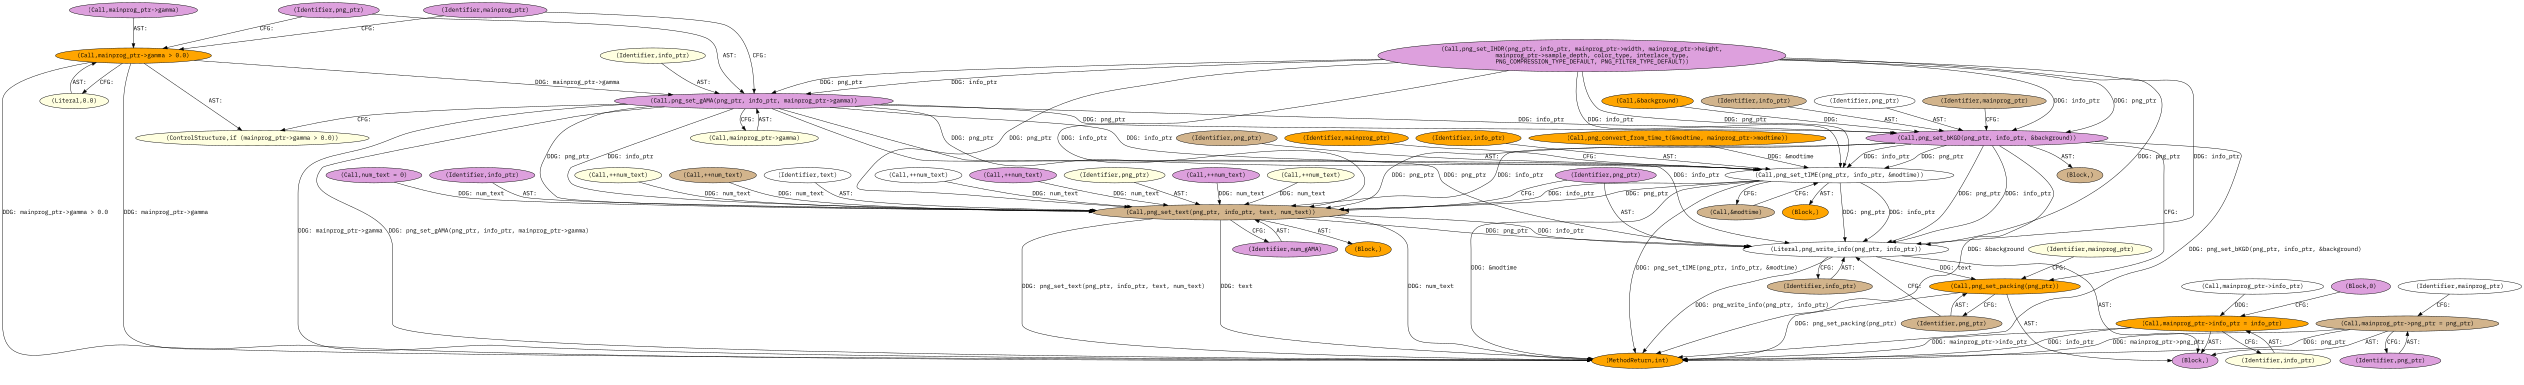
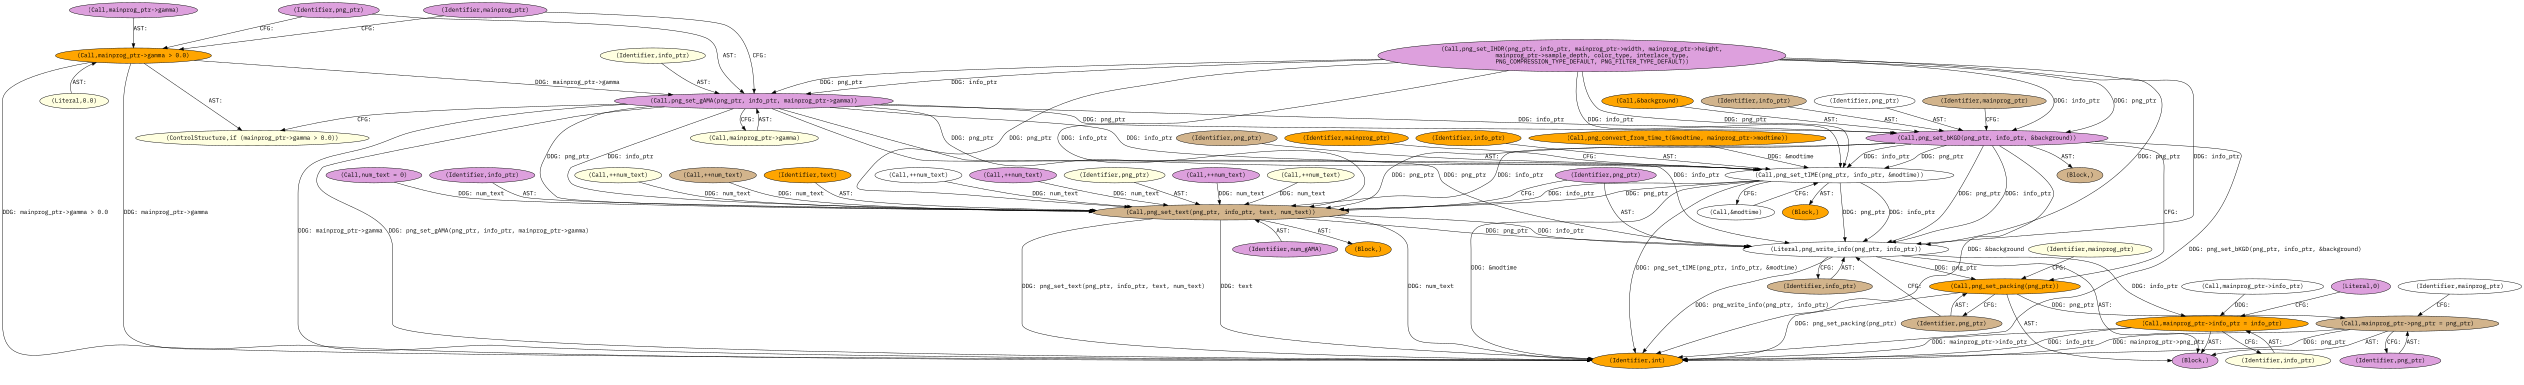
(104, 76) -> none
(1833, 120) -> (1833, 120)
(808, 175) -> (808, 175)
(1736, 212) -> (1736, 212)
(1247, 231) -> none
none -> (2058, 258)
(1956, 268) -> (1956, 268)
(2361, 287) -> (2361, 287)
none -> (2169, 316)
(1637, 361) -> (1637, 361)
